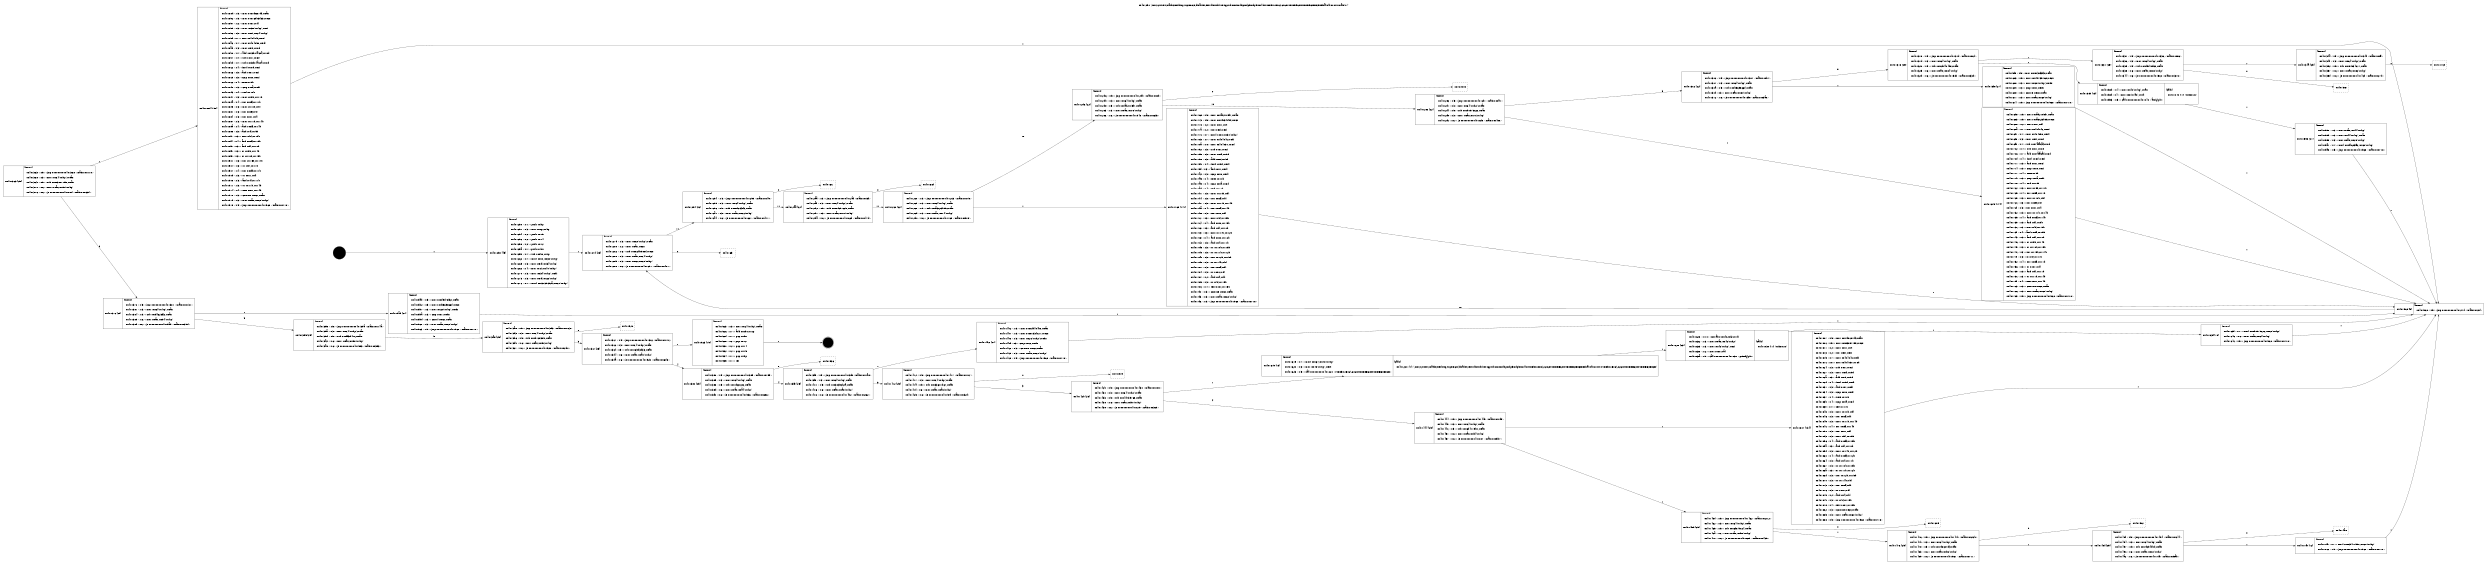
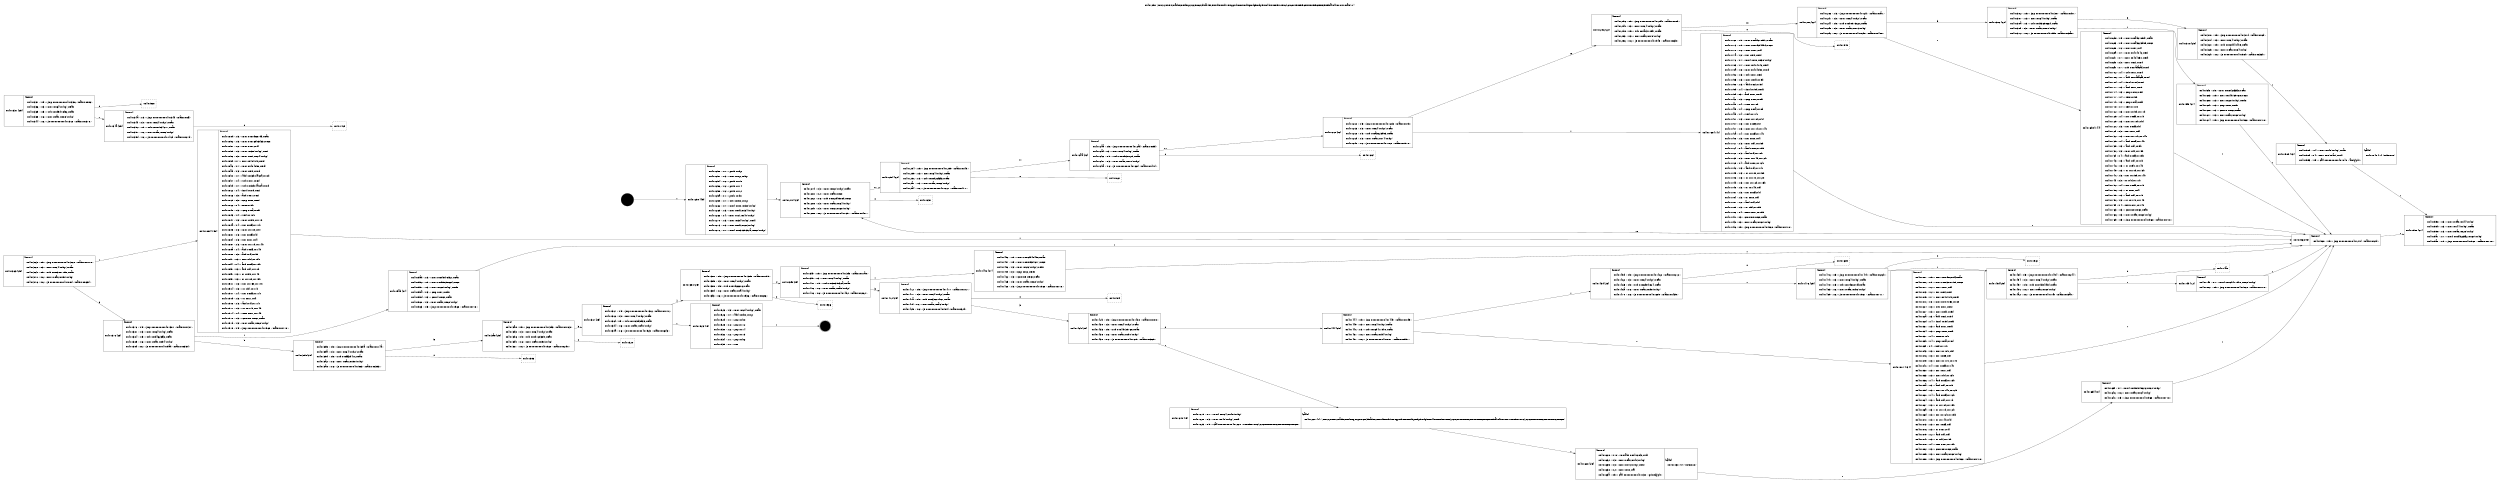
(2035, 59) -> none
(2399, 226) -> (2392, 235)
none -> (528, 359)
